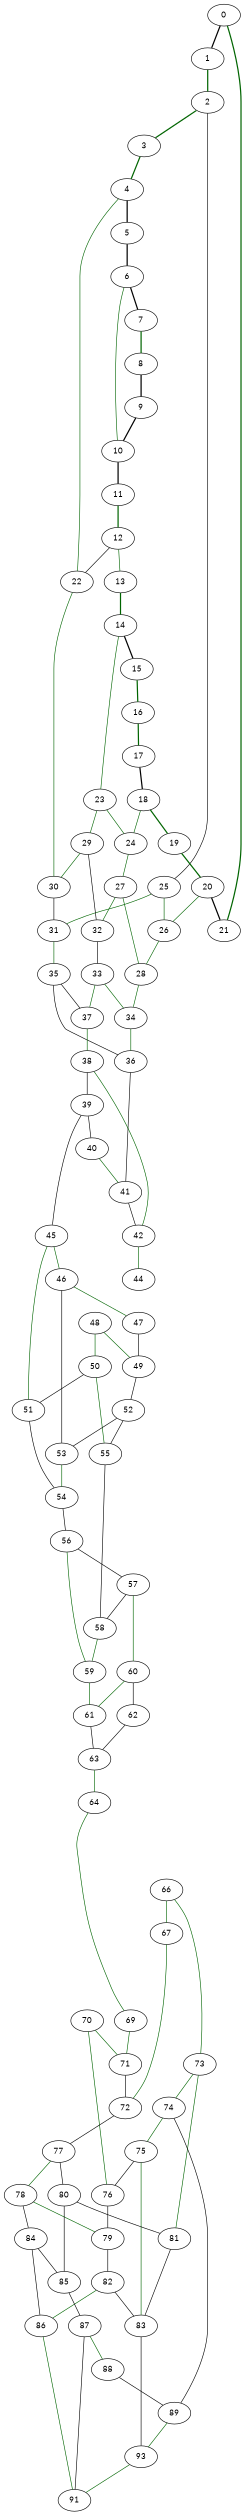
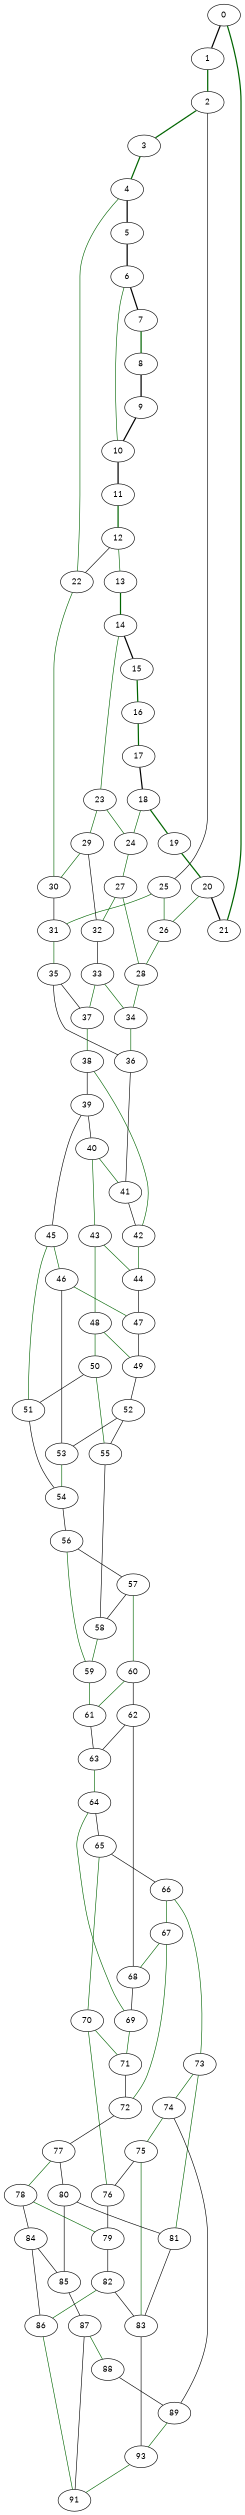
none -> (95, 1236)
none -> (139, 1301)
none -> (100, 1846)
none -> (133, 1977)
